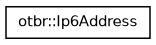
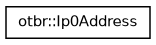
(78, 22) -> (78, 22)
